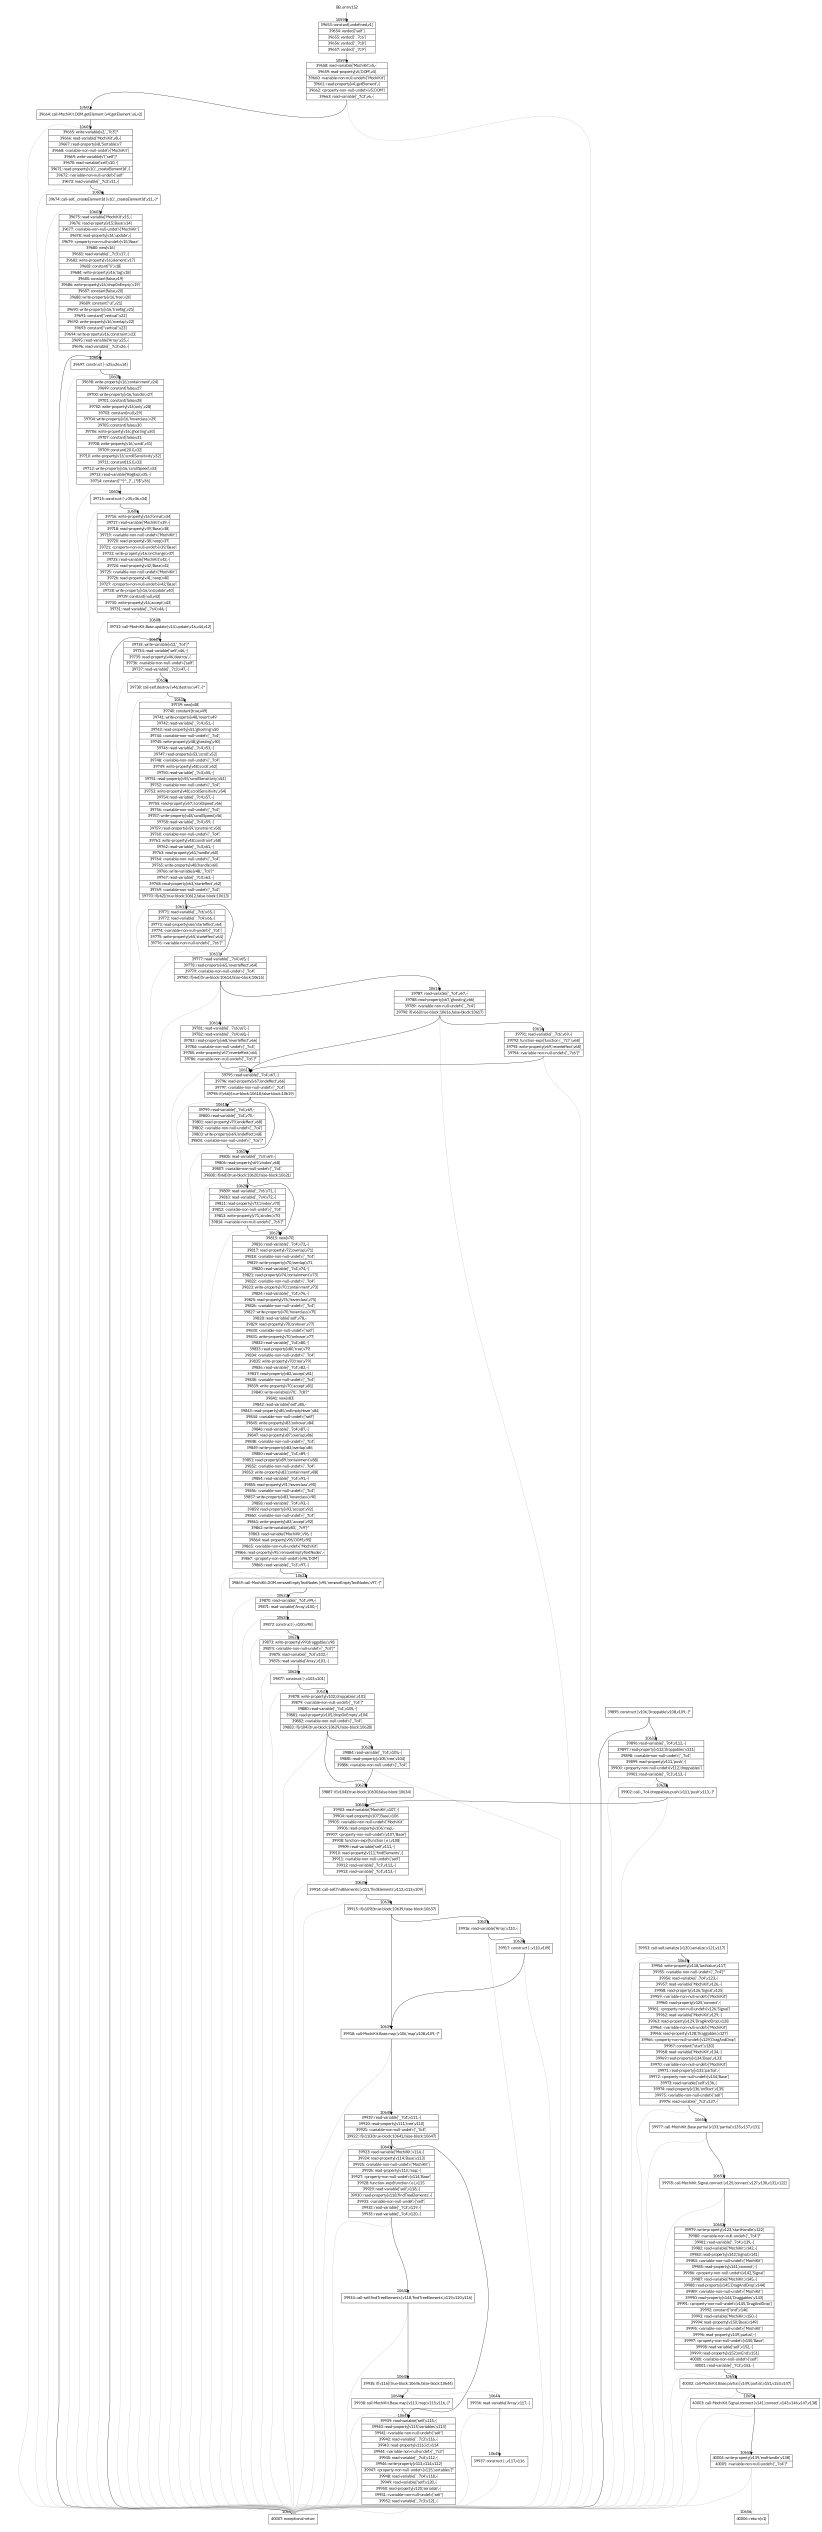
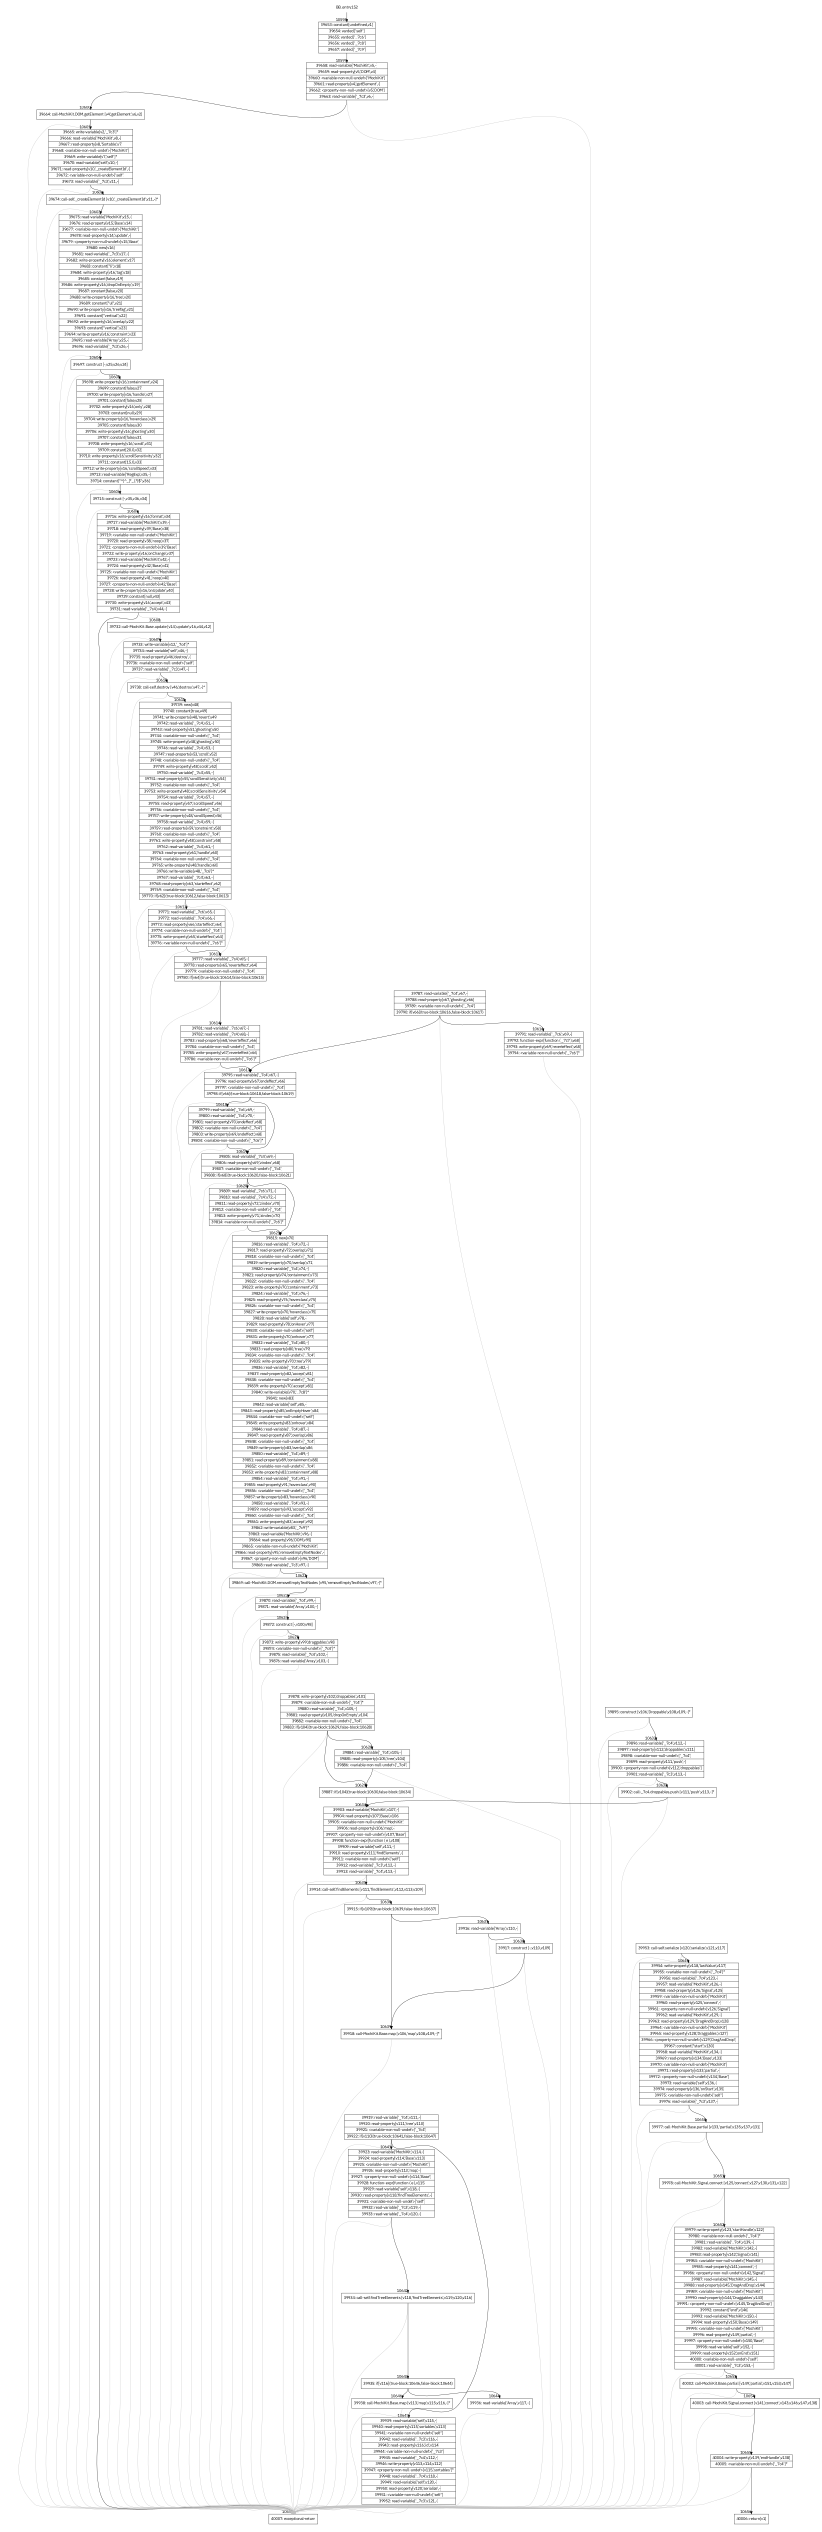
(228, 910) -> (228, 910)
(202, 952) -> (202, 952)
(329, 986) -> none
(398, 1064) -> none
(59, 1527) -> (59, 1527)
(100, 1638) -> (100, 1638)
(110, 1638) -> (110, 1638)
(299, 1679) -> none
(391, 2076) -> none
(601, 2246) -> (601, 2246)
(453, 2394) -> (453, 2394)
(404, 2412) -> none
(500, 2461) -> none
(751, 2490) -> (751, 2490)
